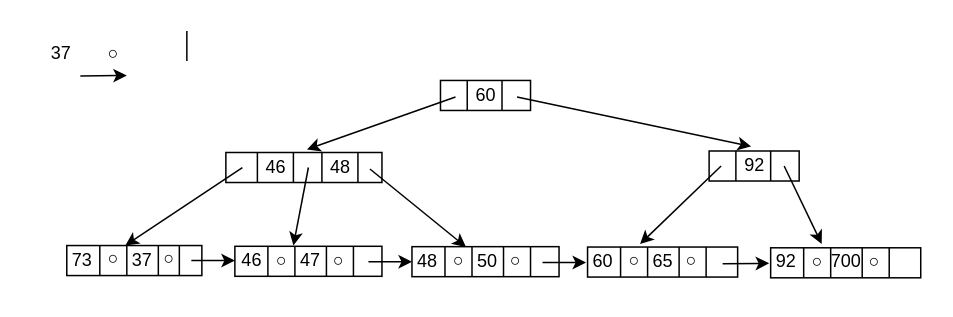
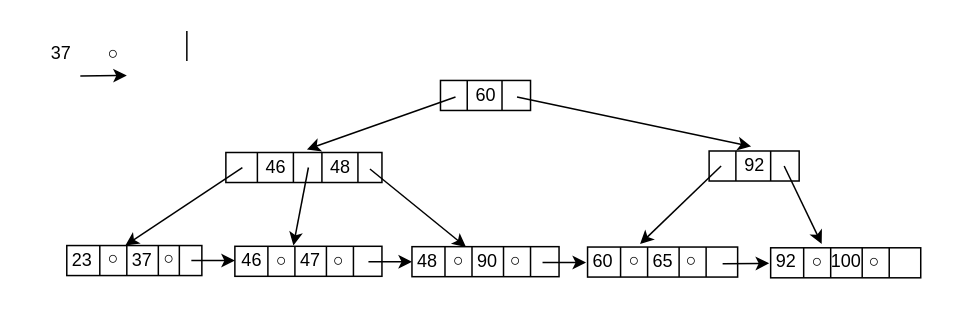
(83, 260) -> (83, 260)
(488, 262) -> (488, 262)
(846, 262) -> (846, 262)
